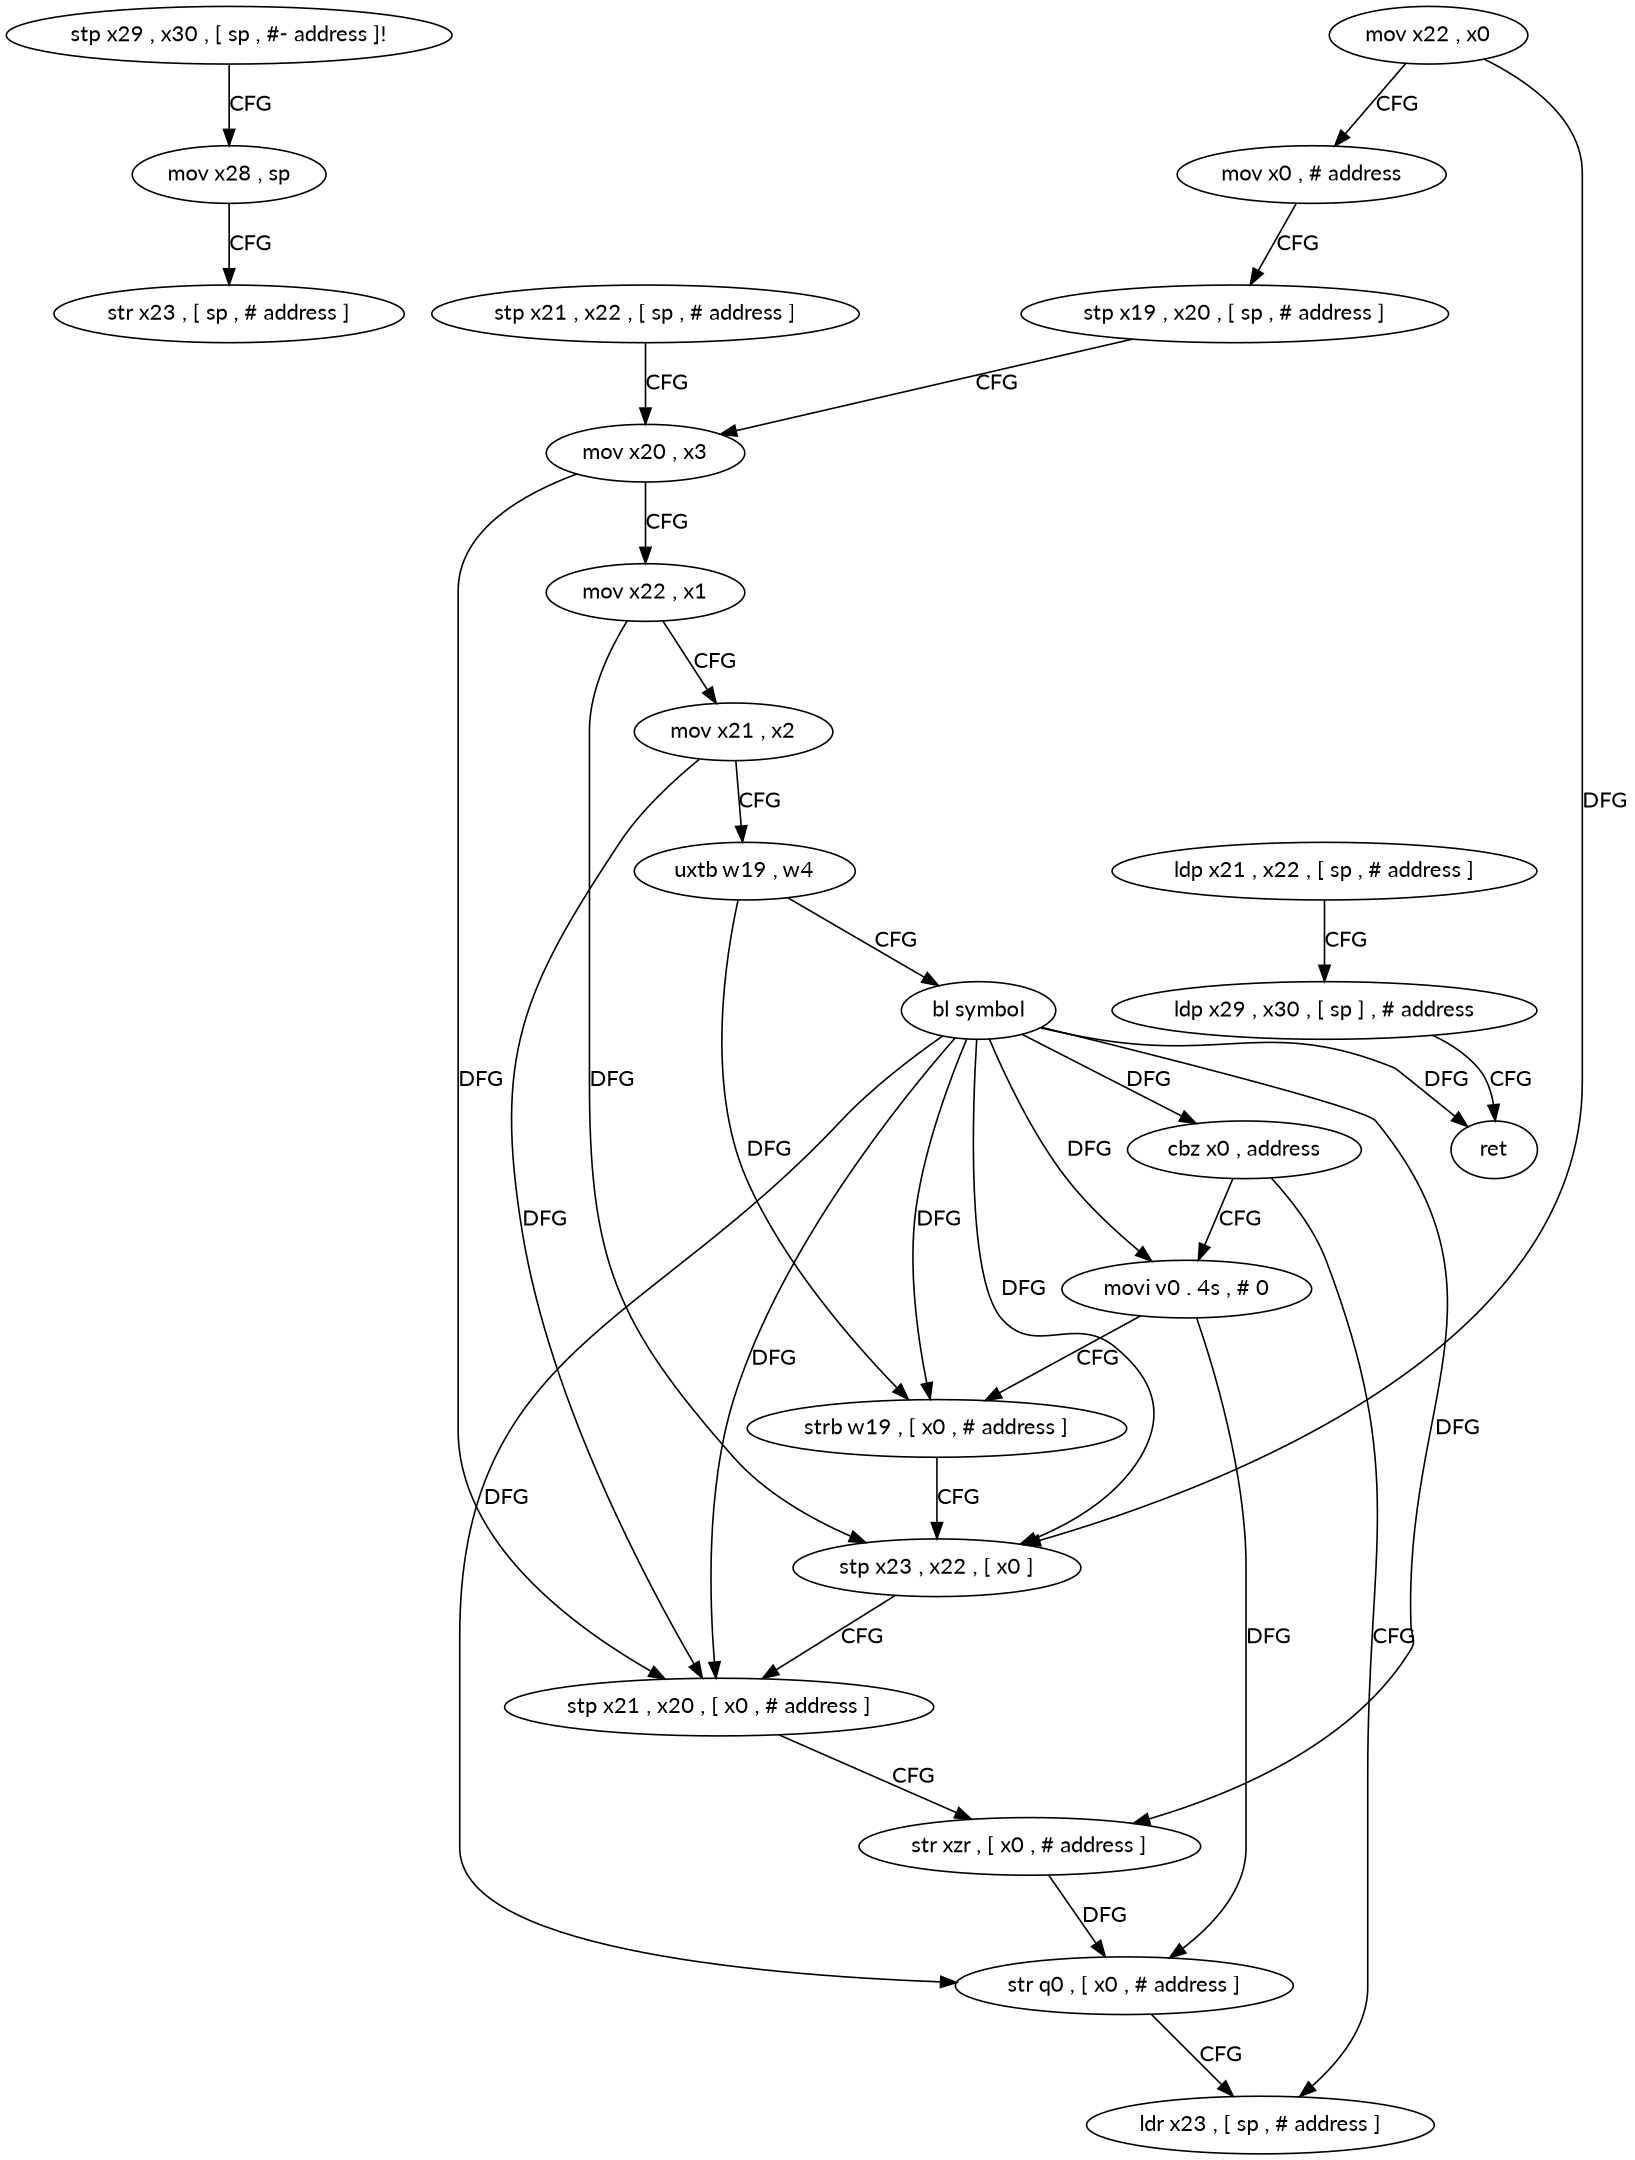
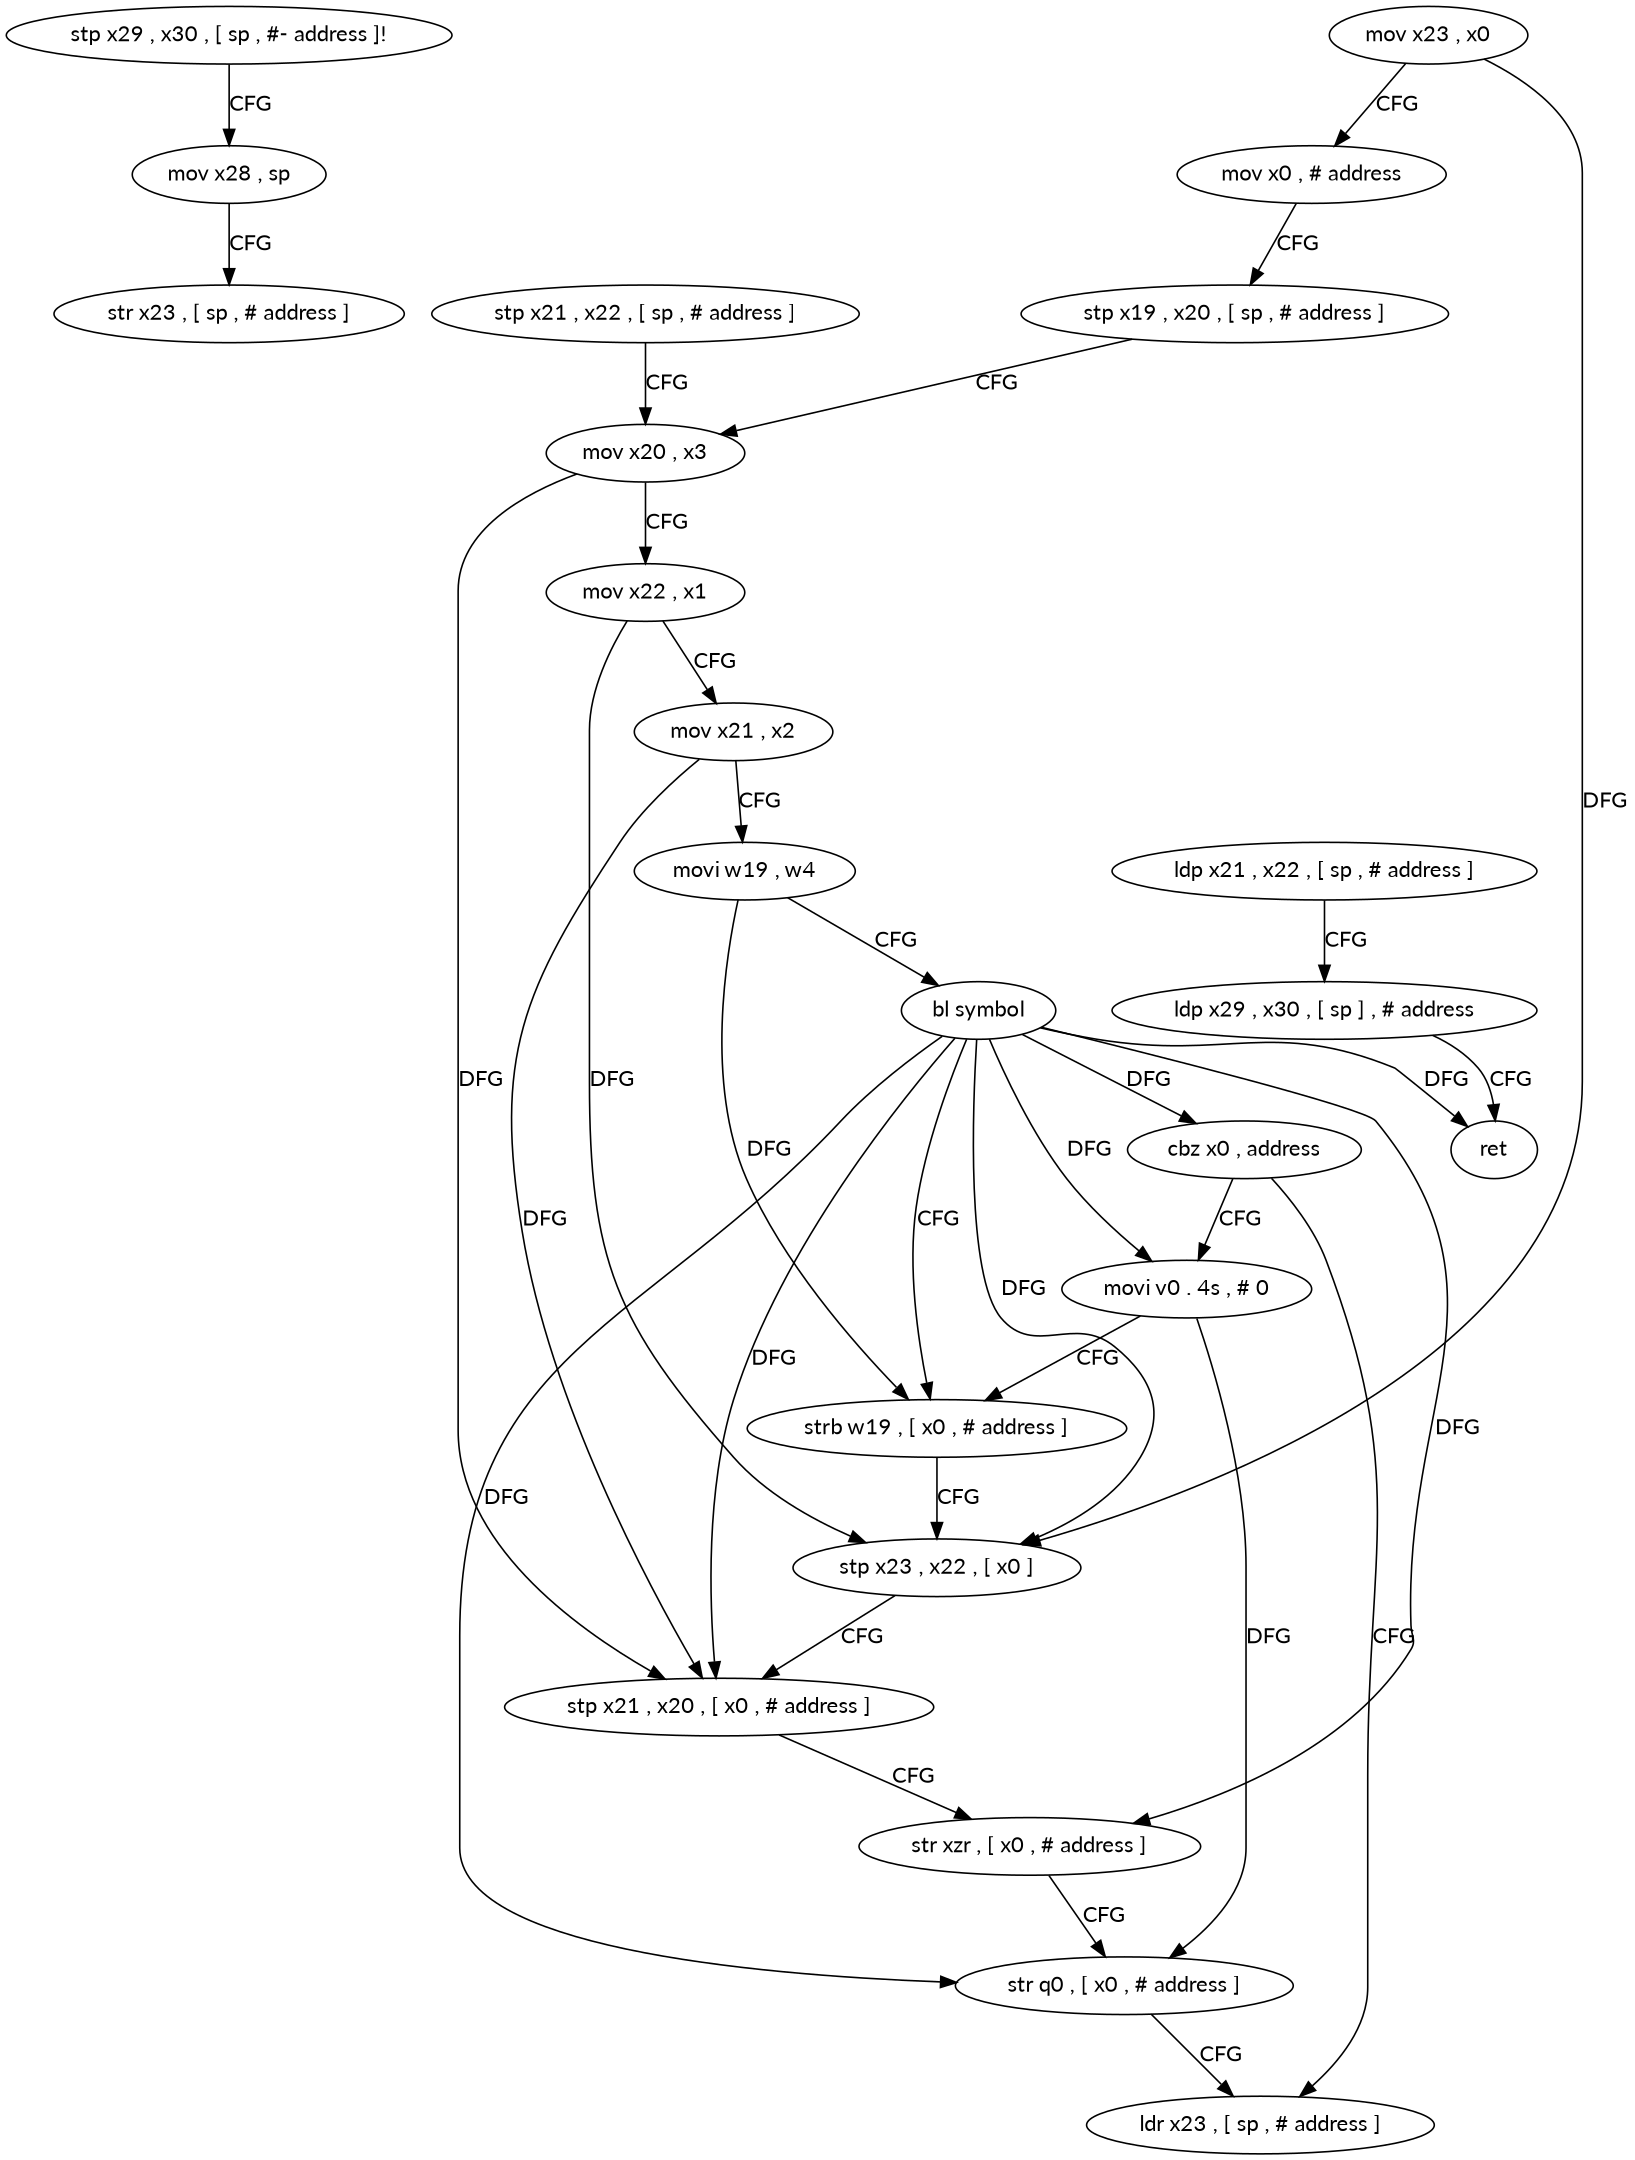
(1429, 35) -> (1429, 35)
(745, 871) -> (745, 871)
(939, 1219) -> (939, 1219)
(1105, 1916) -> (1105, 1916)
